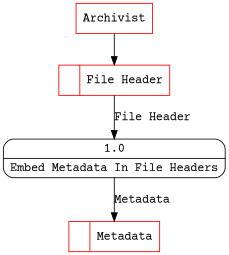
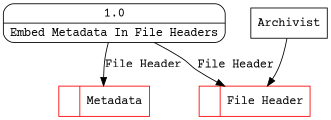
(114, 18) -> (289, 23)
(114, 113) -> (186, 61)
(142, 200) -> (143, 64)
